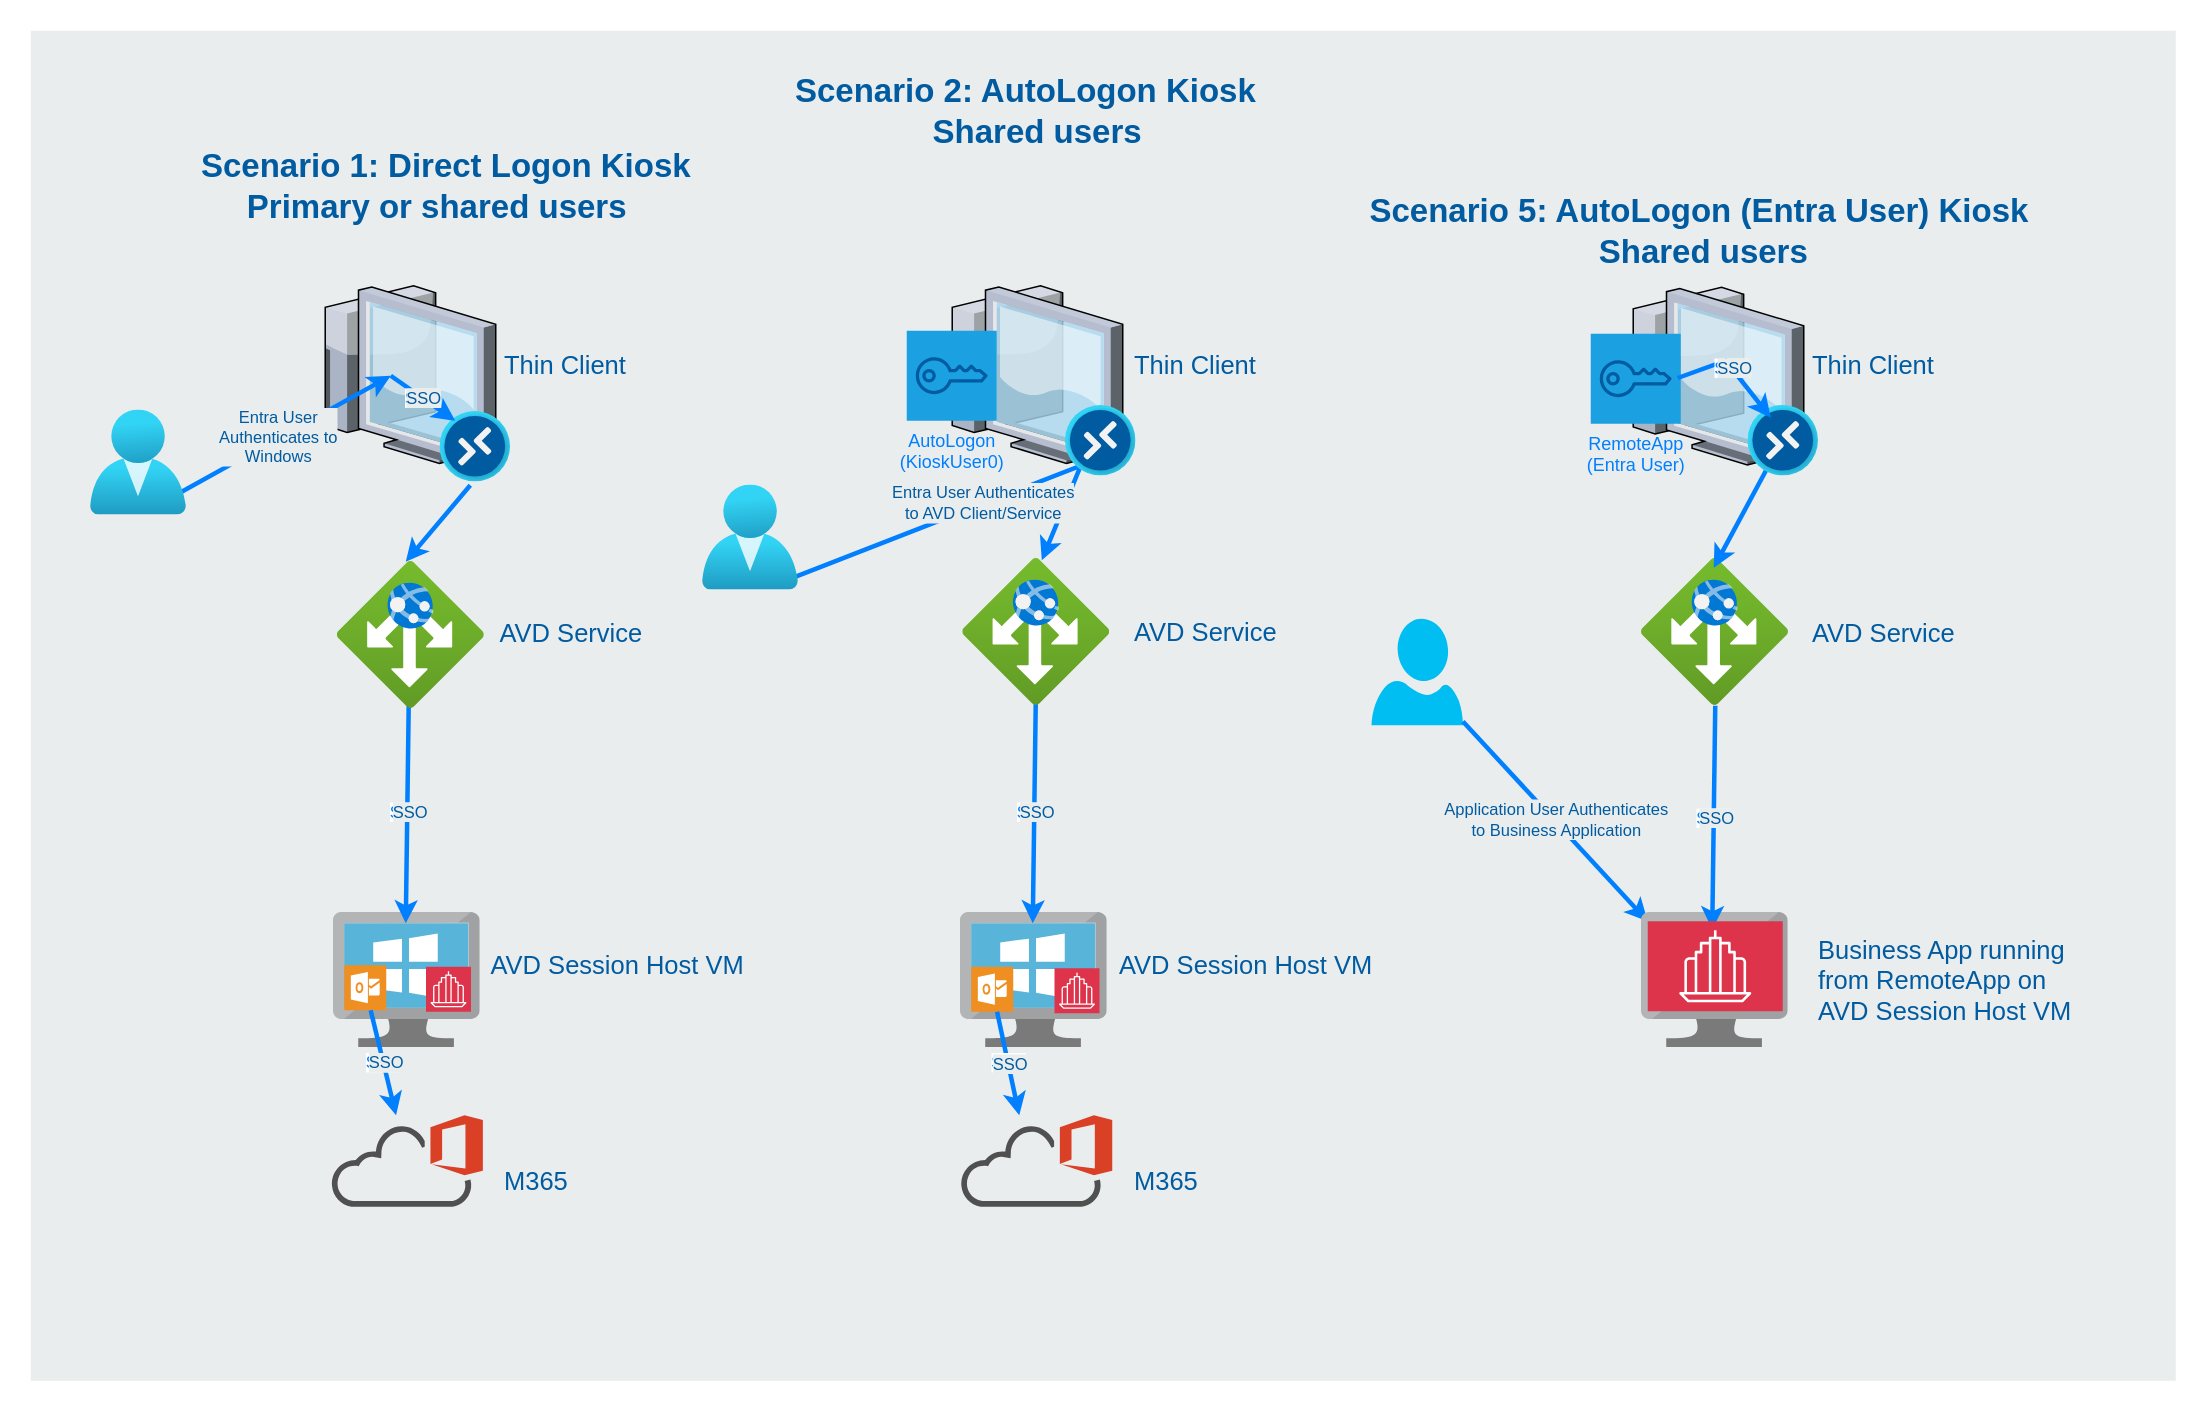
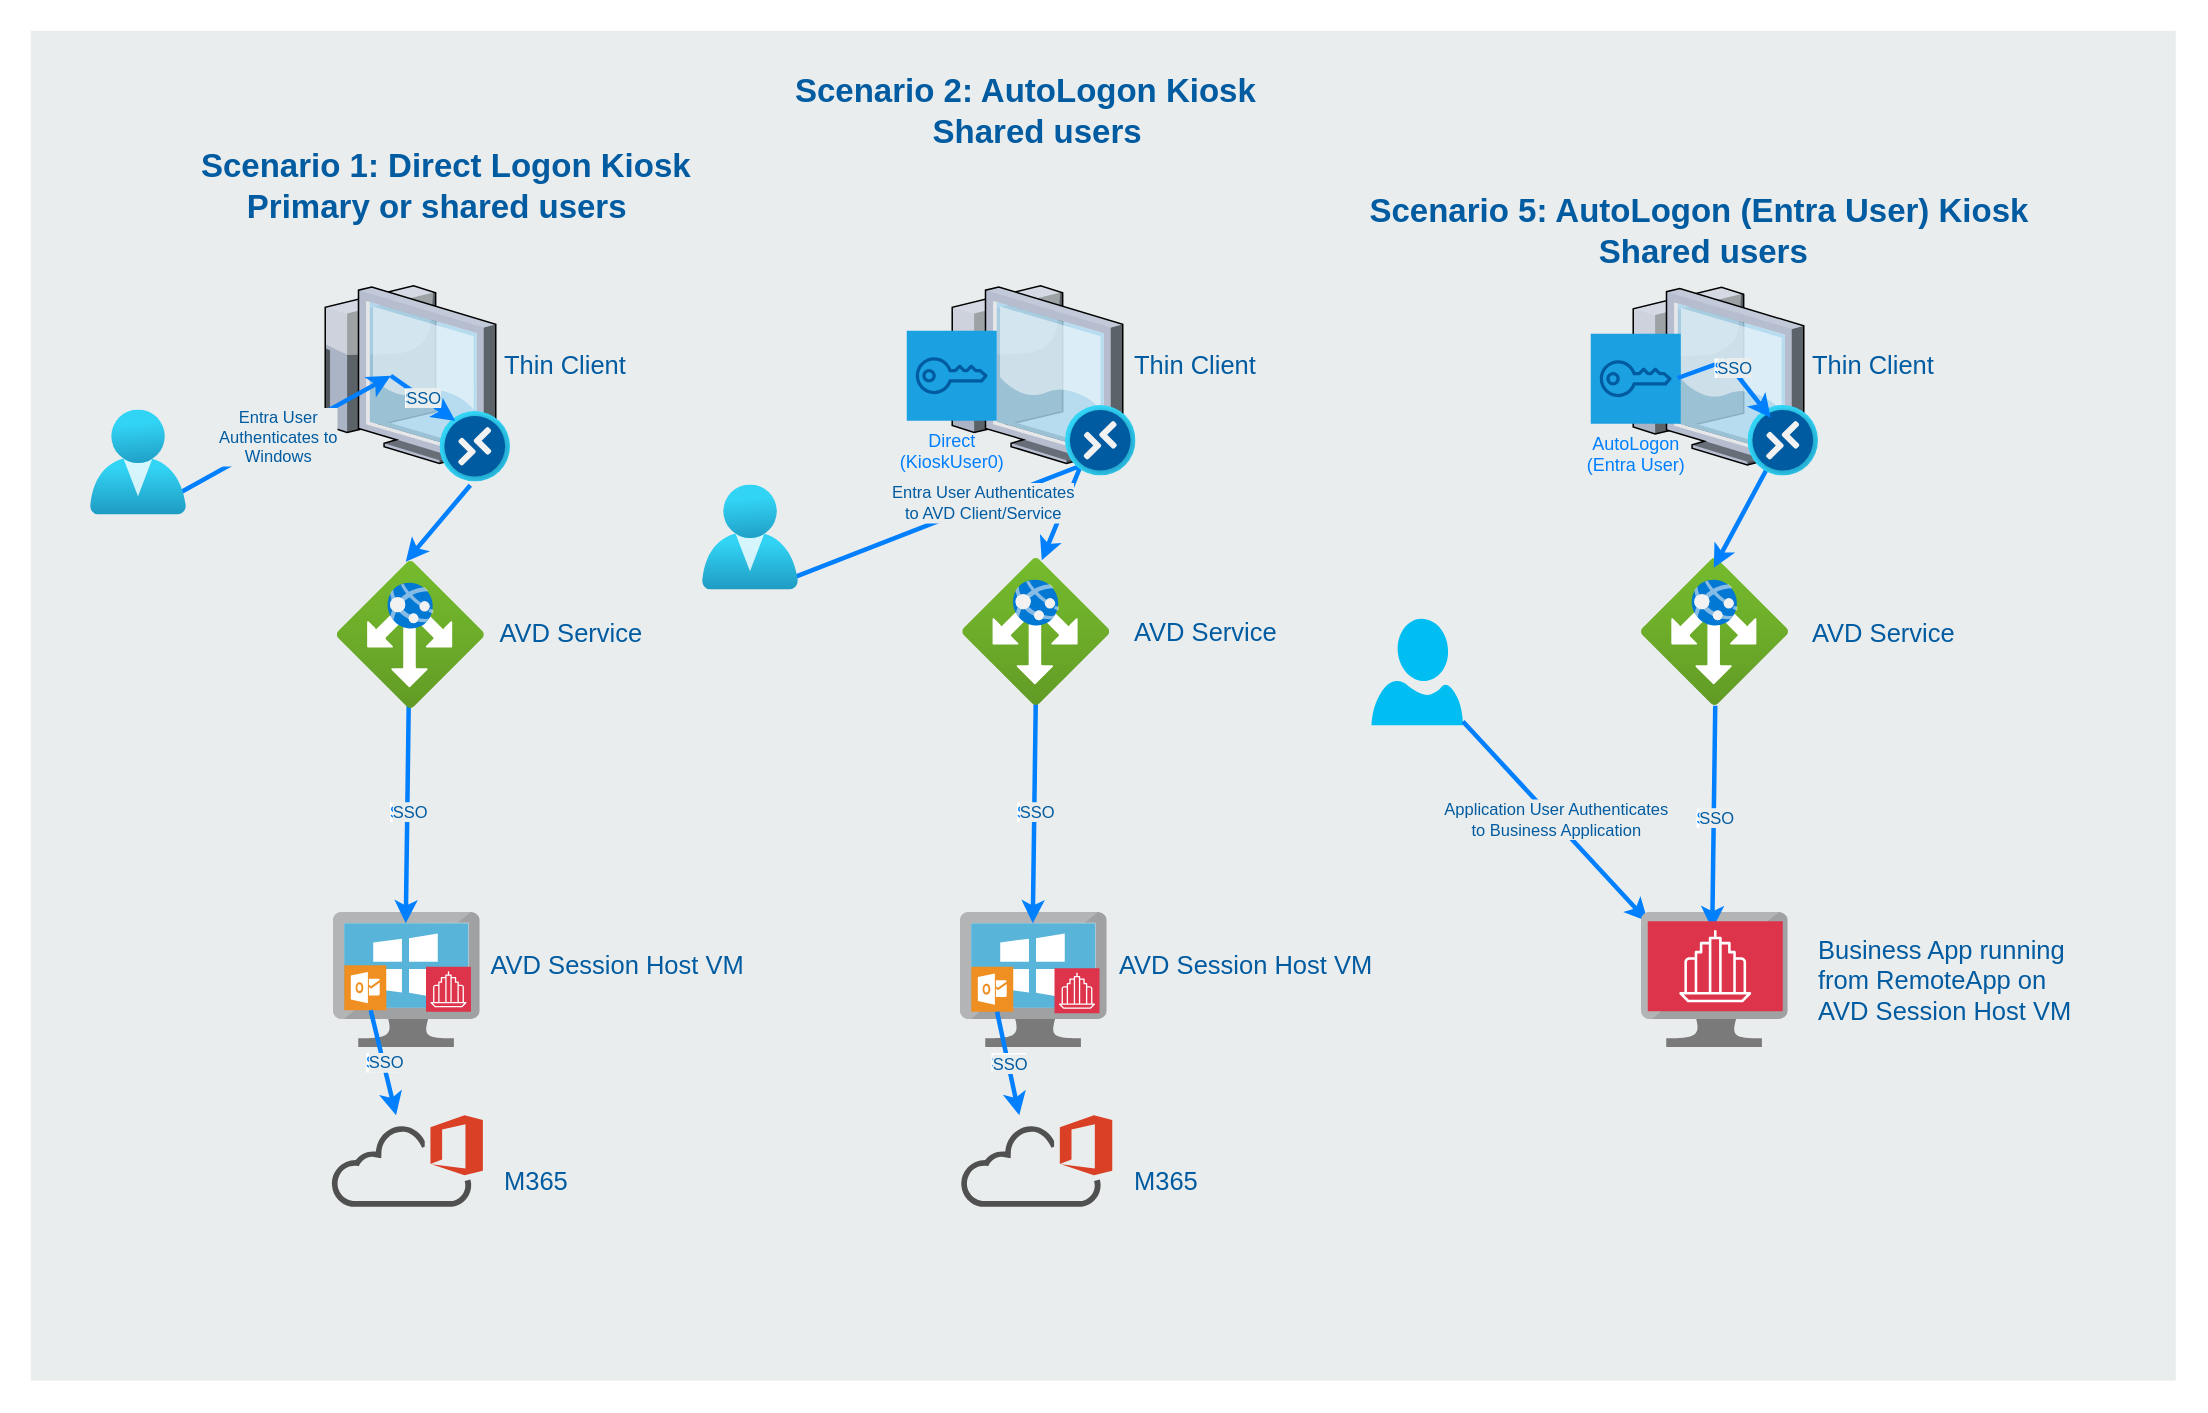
(953, 453) -> (953, 453)
(1637, 456) -> (1637, 456)
